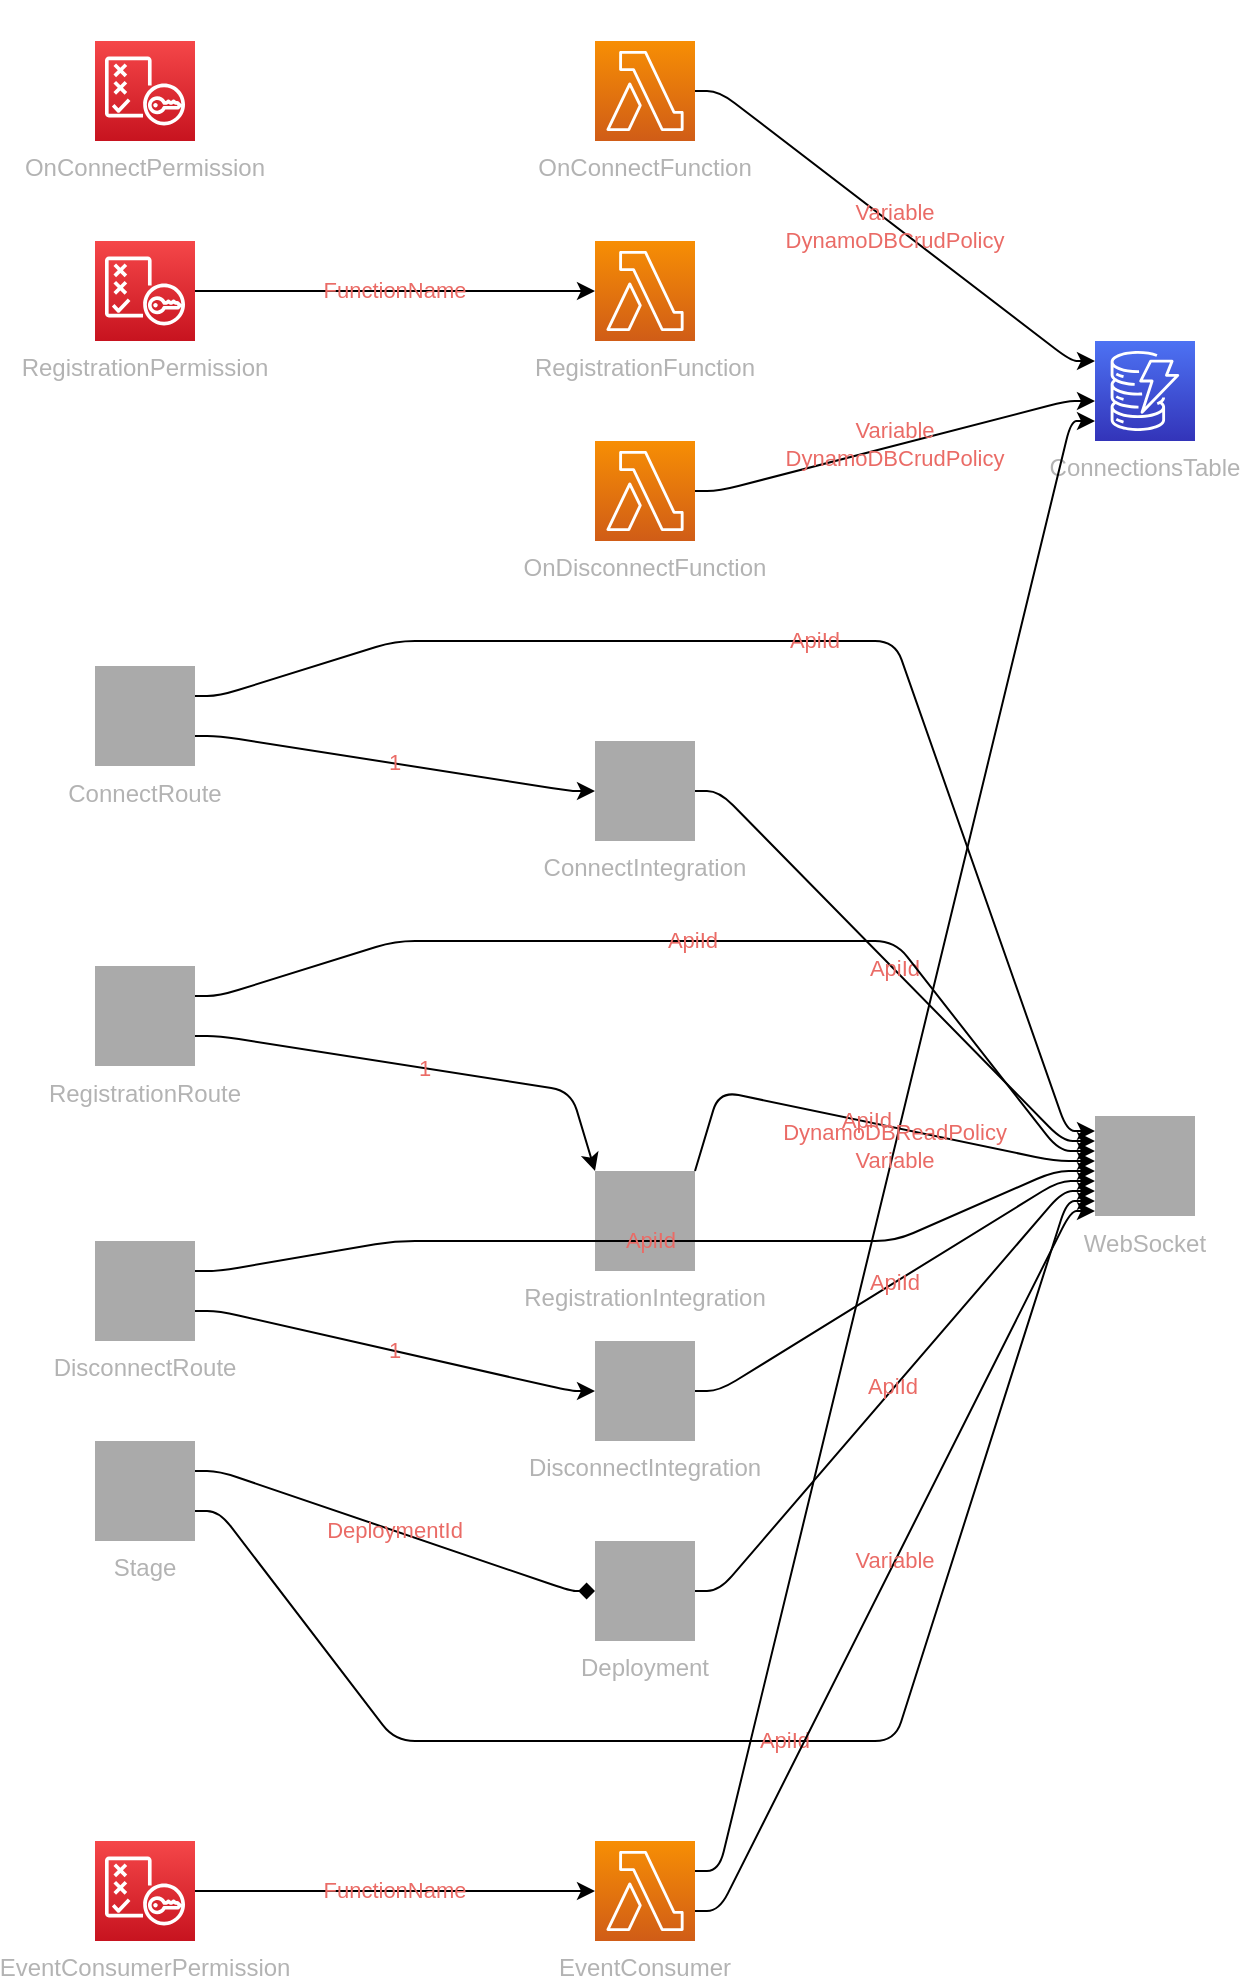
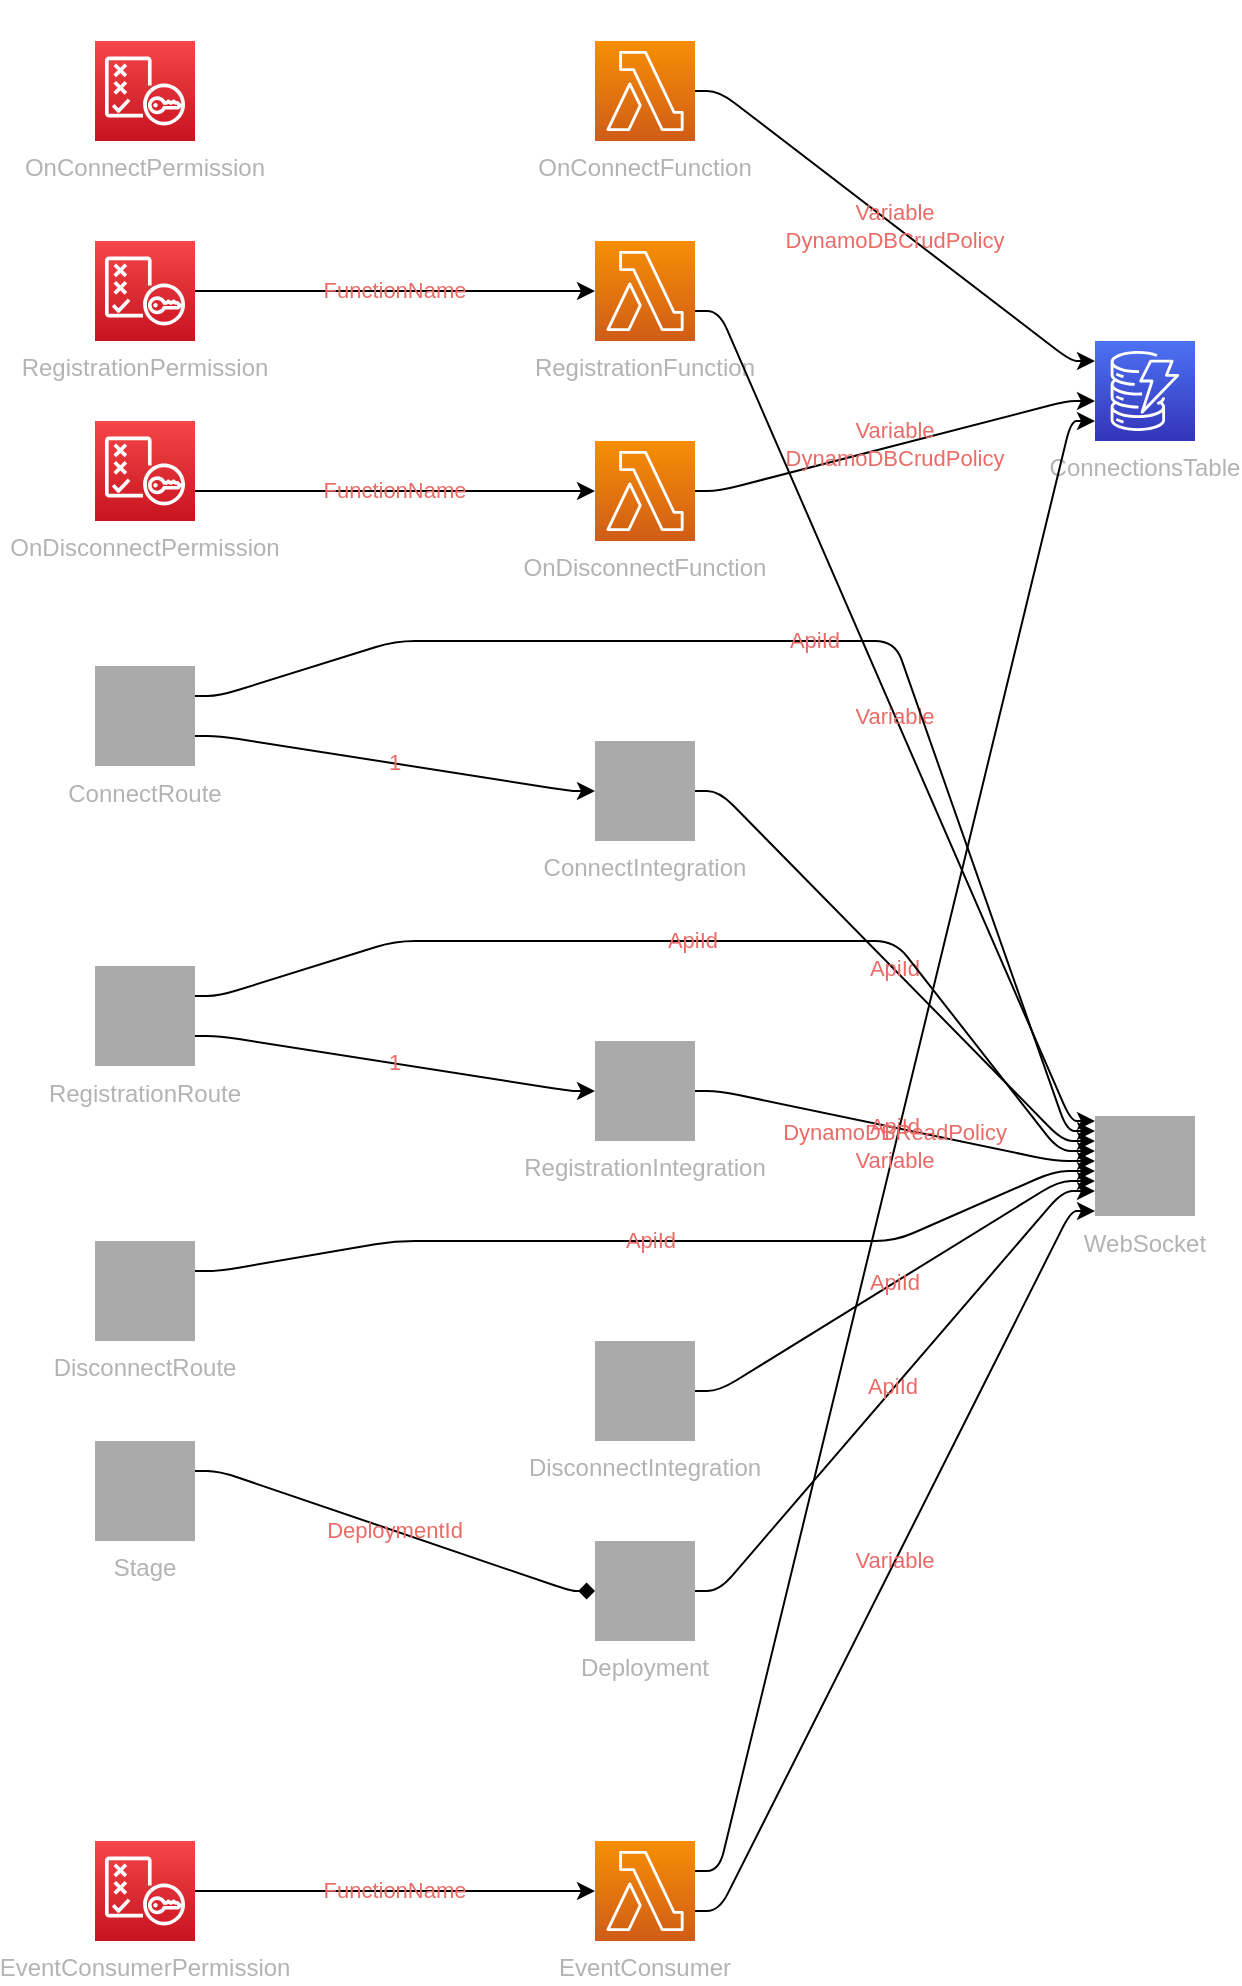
none -> (145, 471)
none -> (388, 491)
none -> (836, 580)
(645, 1221) -> (645, 1091)
(388, 1349) -> none
(449, 1741) -> none
